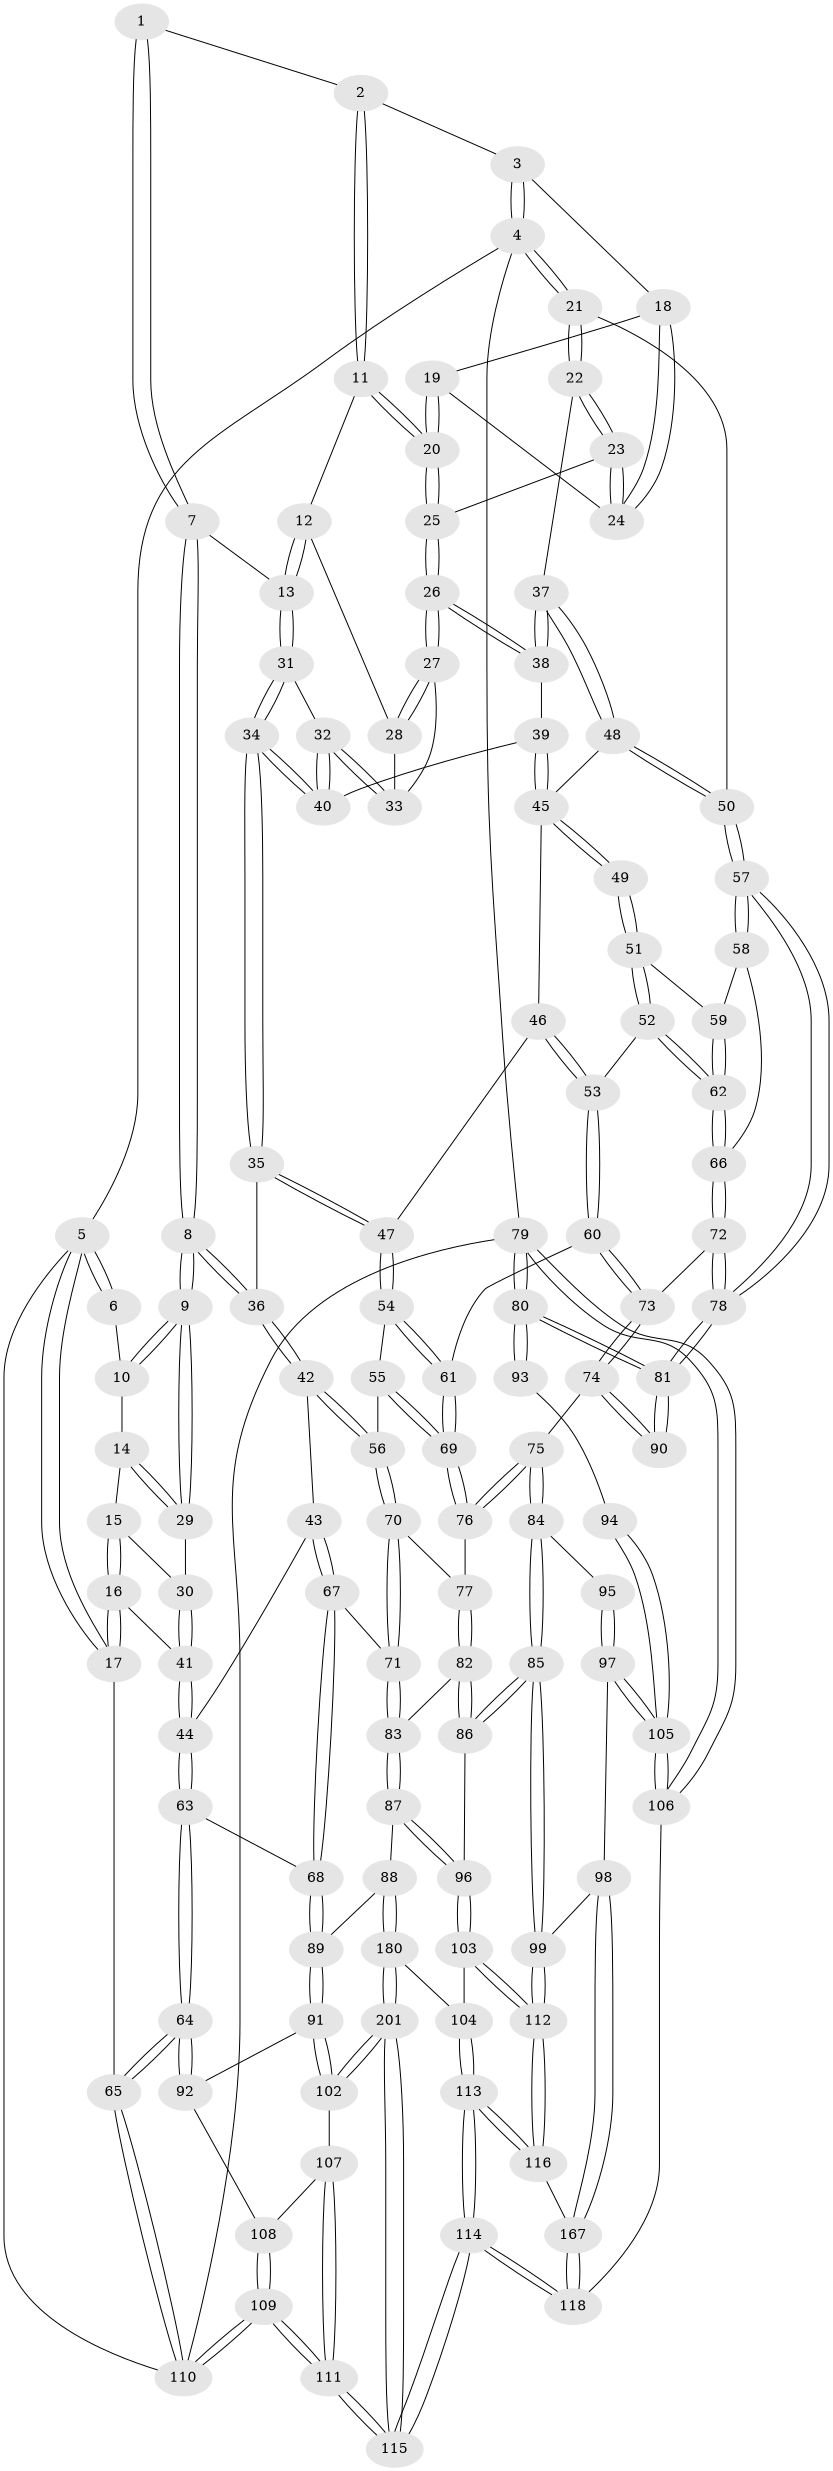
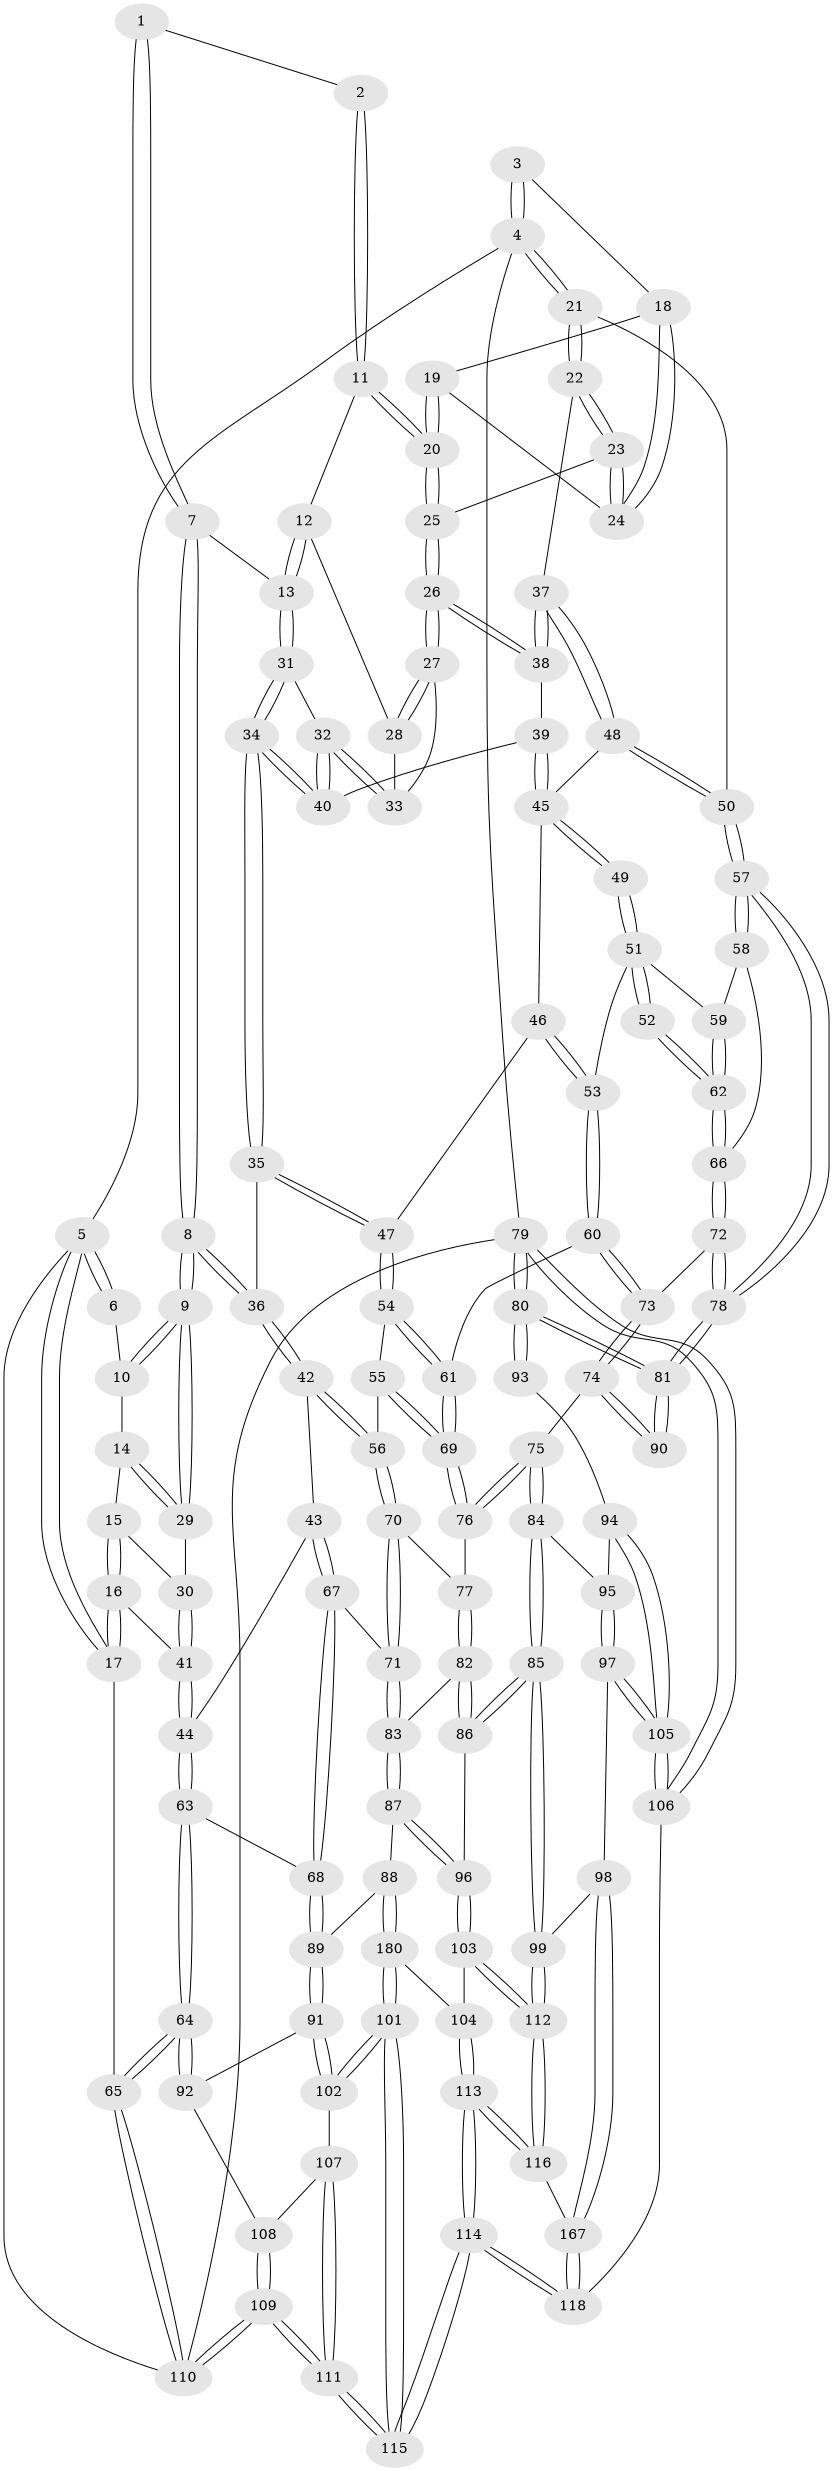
(439, 129) -> none
(620, 1057) -> (607, 1020)
none -> (609, 1557)
(390, 2021) -> (390, 2021)
